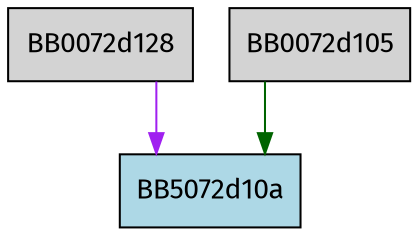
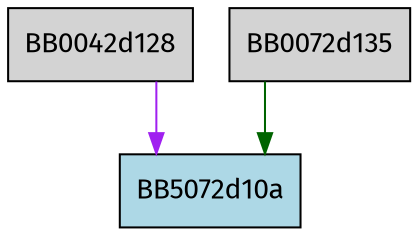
(101, 45) -> (101, 45)
(320, 45) -> (320, 45)
